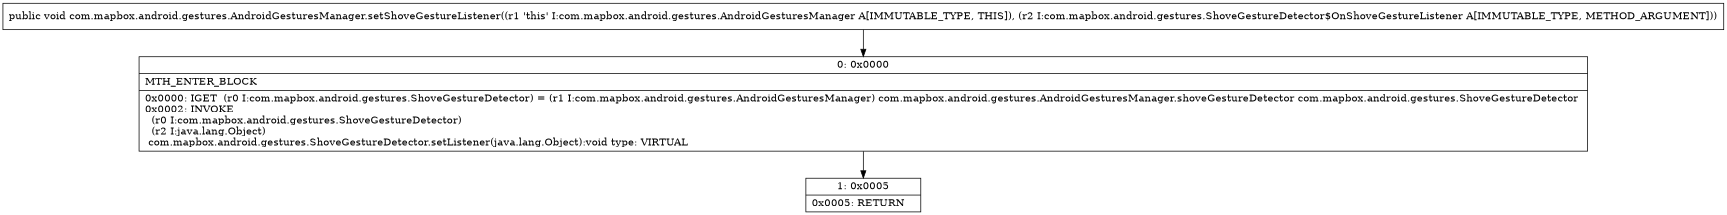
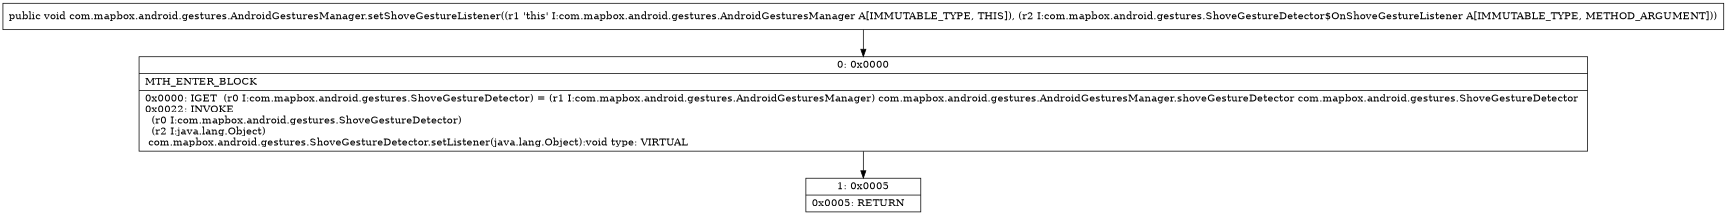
(193, 109) -> (193, 109)
